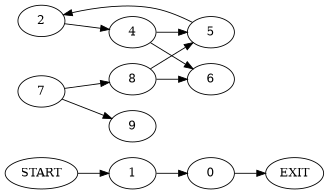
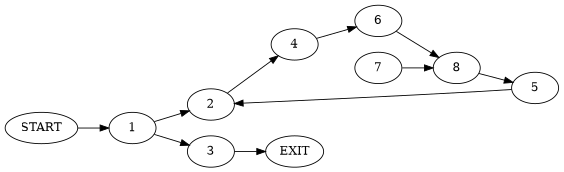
(167, 32) -> none
(167, 79) -> (414, 42)
none -> (168, 118)
(133, 126) -> none
(211, 173) -> (211, 152)
